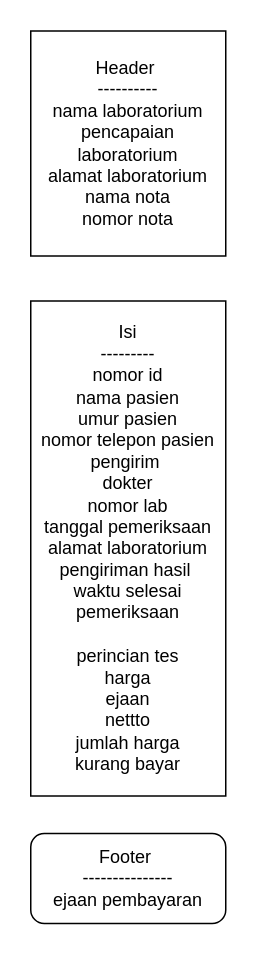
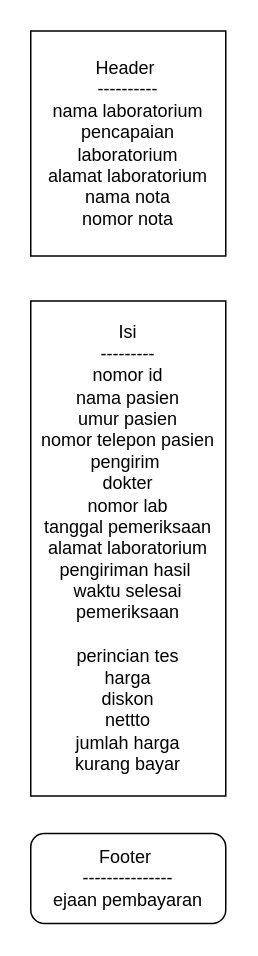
(128, 548) -> (128, 548)
